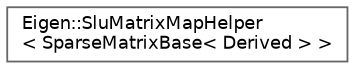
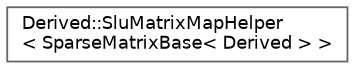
(177, 34) -> (177, 34)
